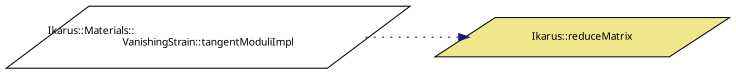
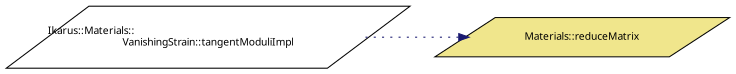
(582, 37) -> (582, 37)
